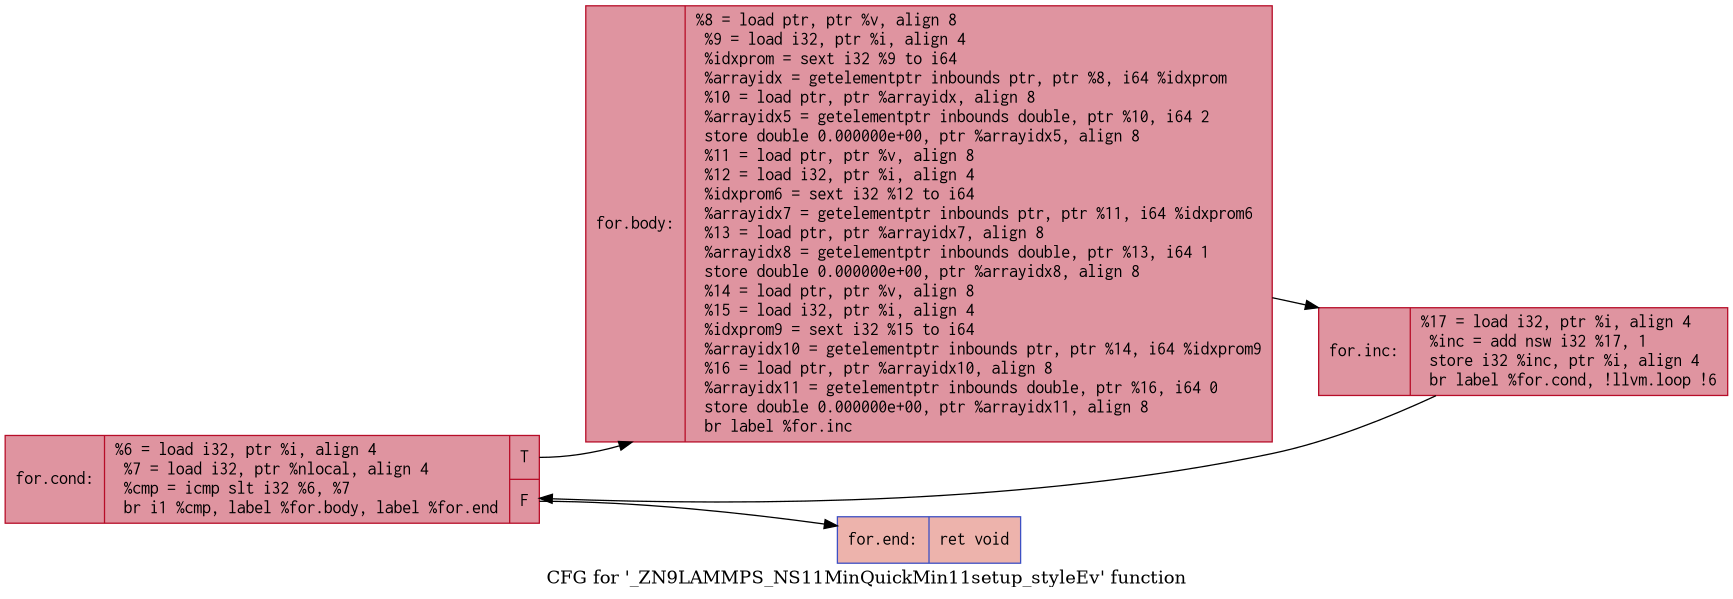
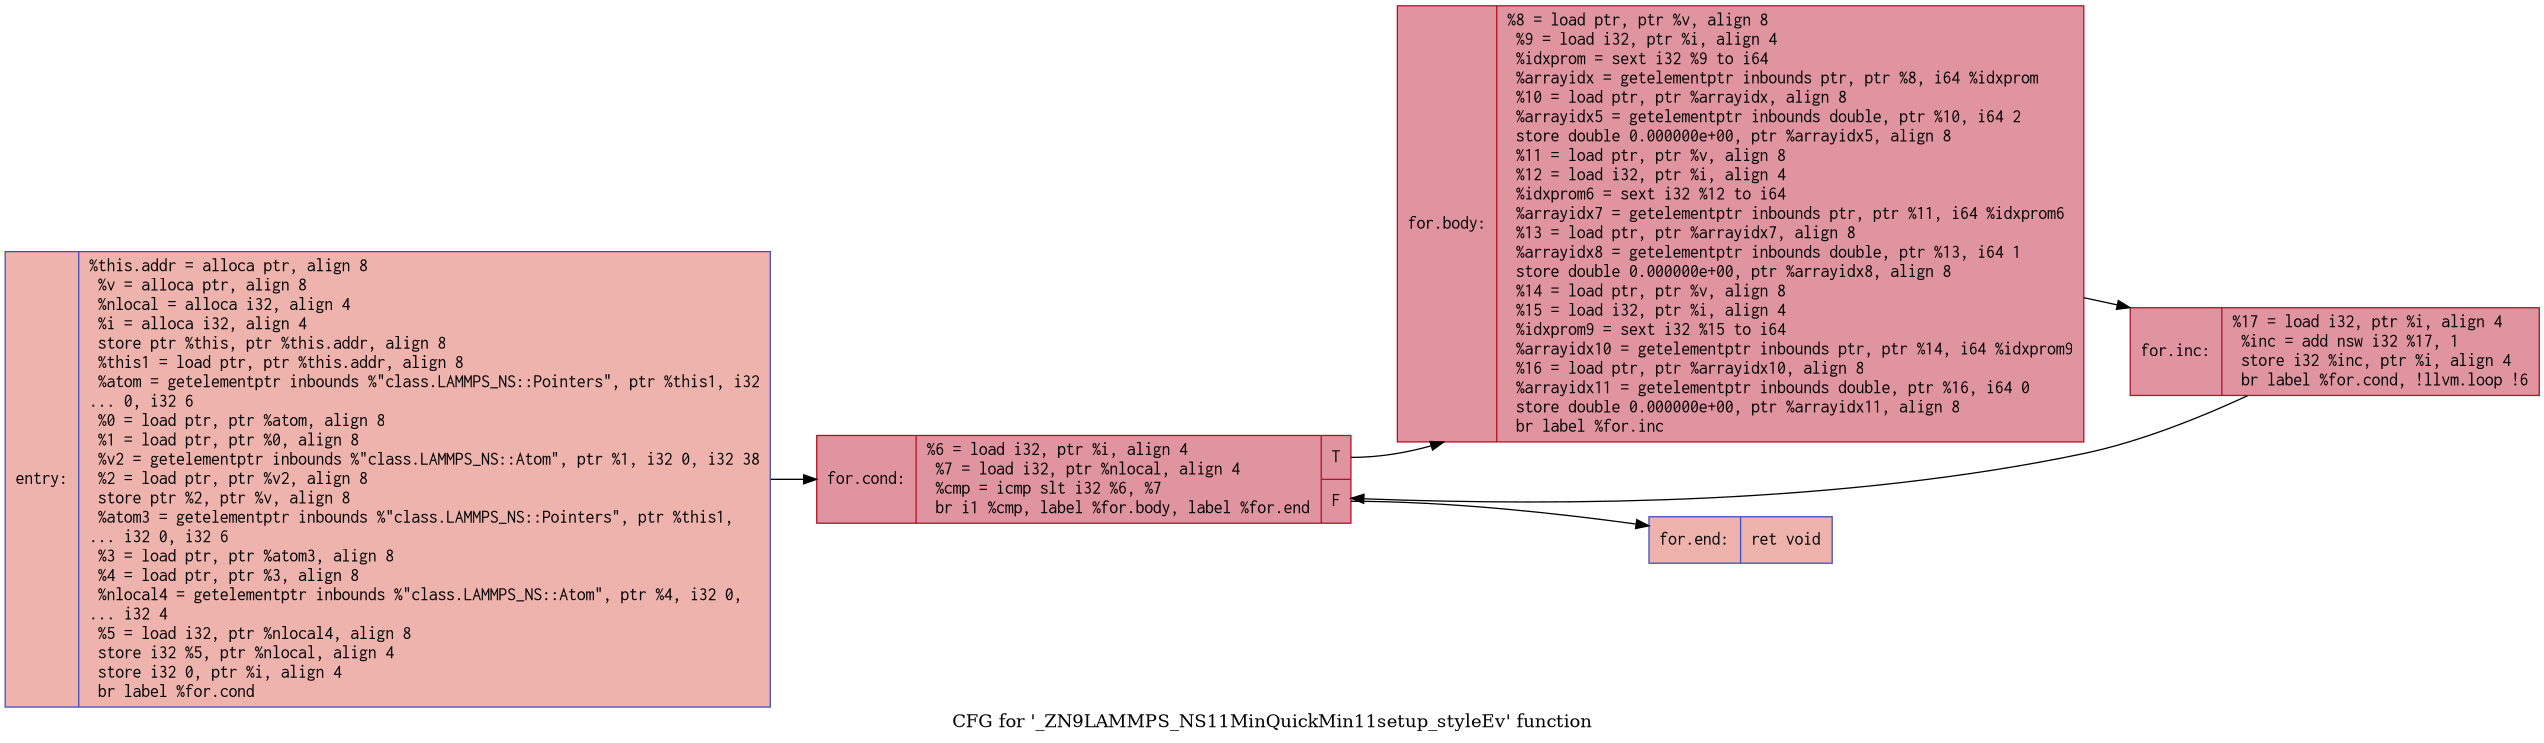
none -> (388, 479)
